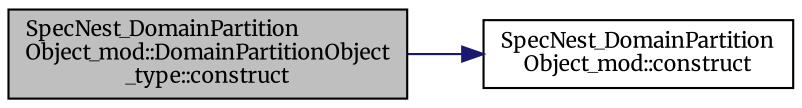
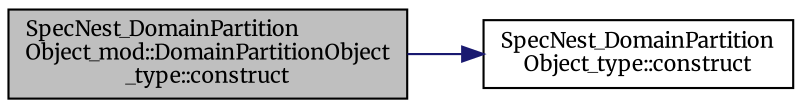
(638, 54) -> (638, 54)
